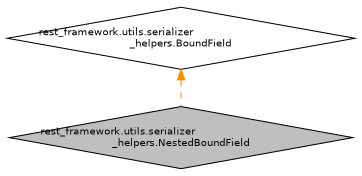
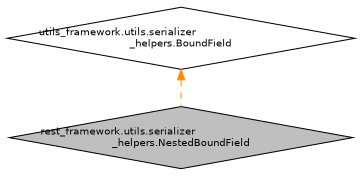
(181, 38) -> (181, 38)
